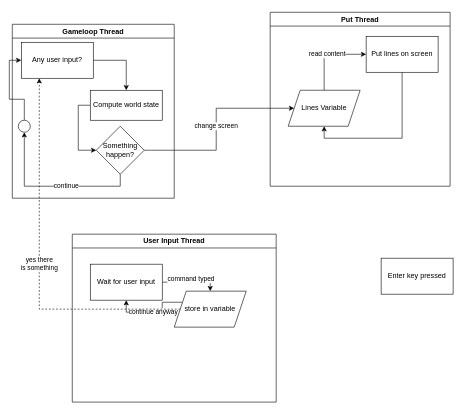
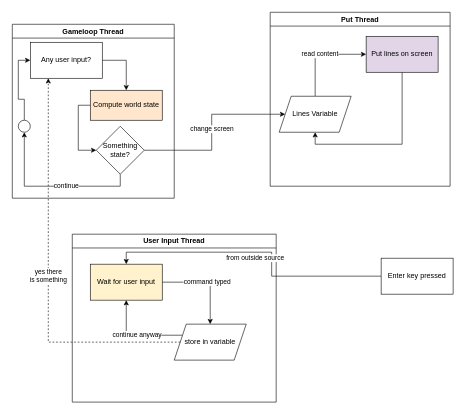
(402, 54) -> (402, 54)
(57, 60) -> (66, 60)
(126, 105) -> (126, 105)
(324, 108) -> (315, 114)
(120, 150) -> (120, 150)
none -> (272, 255)
(126, 282) -> (126, 282)
(210, 309) -> (210, 342)
